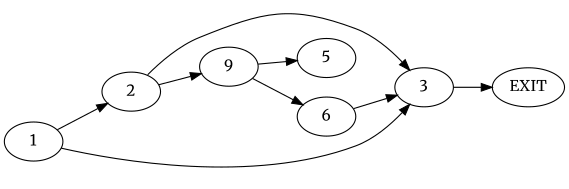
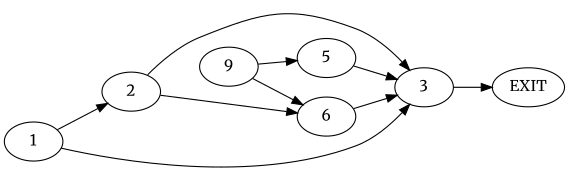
none -> (370, 71)
(175, 81) -> (224, 103)
